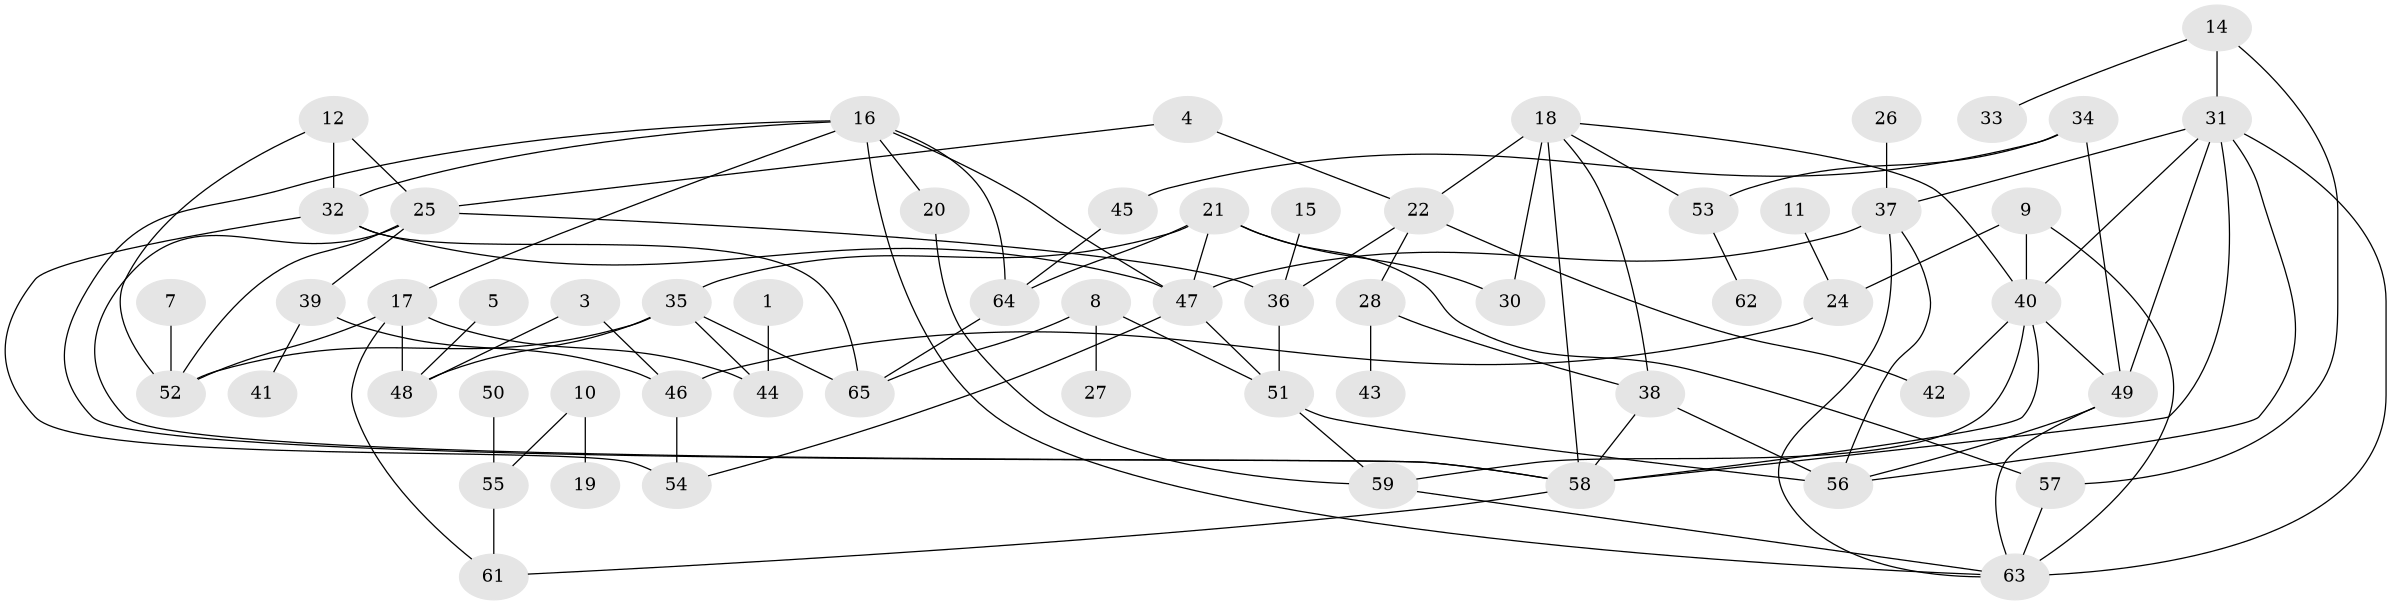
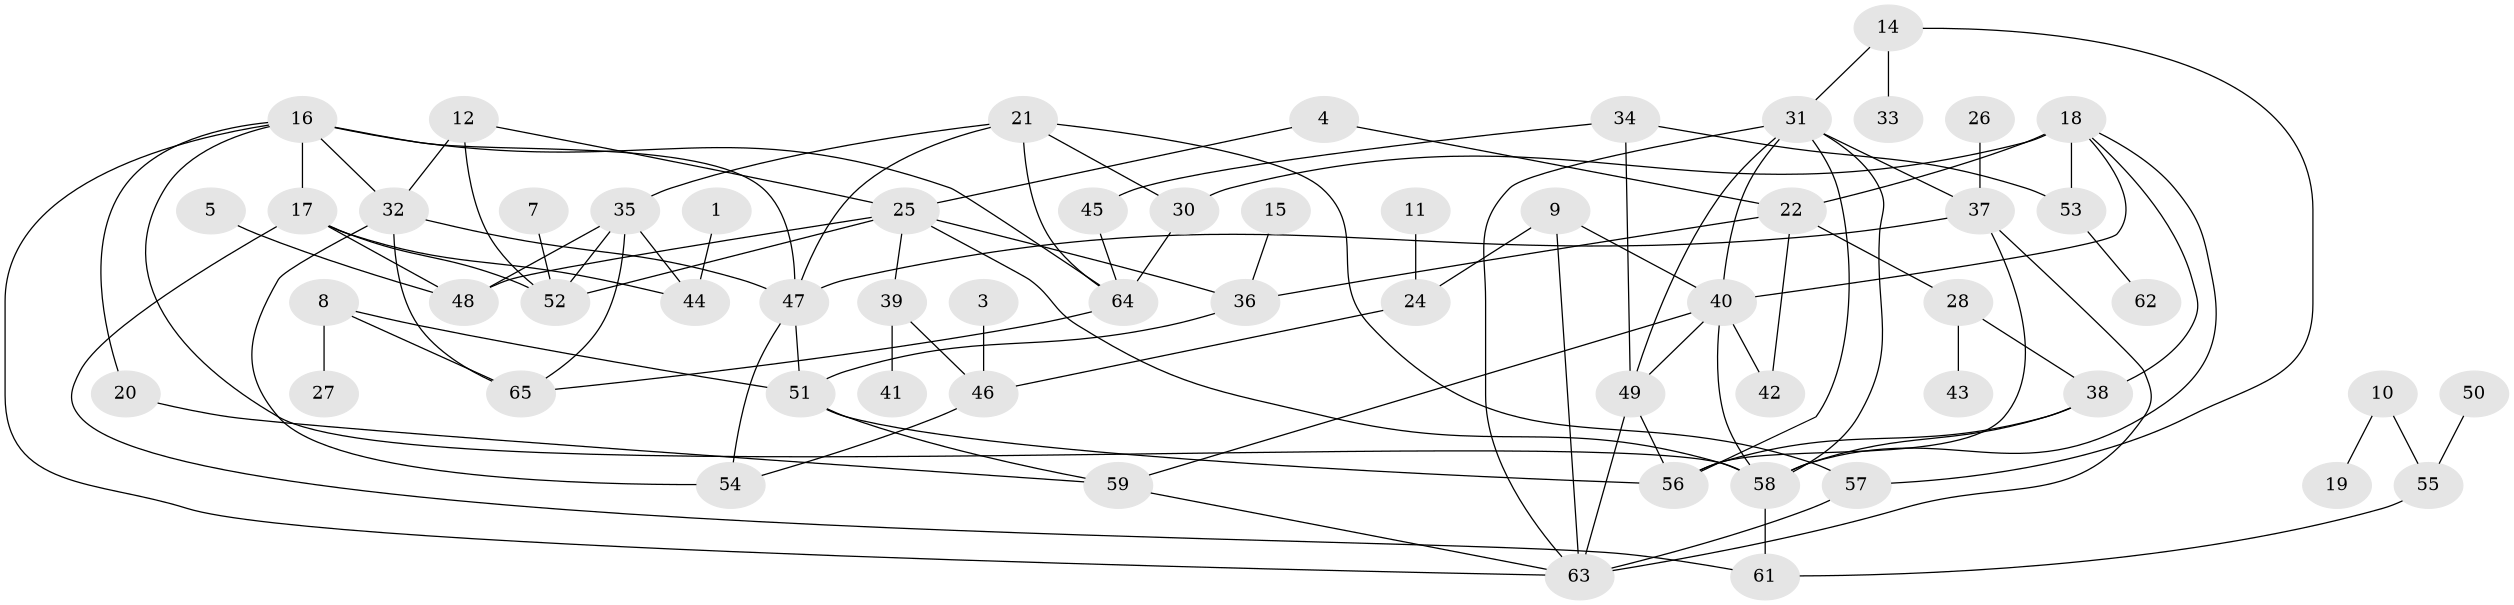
none -> (1154, 257)
(523, 334) -> (680, 248)
